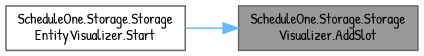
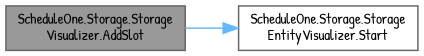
(204, 28) -> (204, 28)
